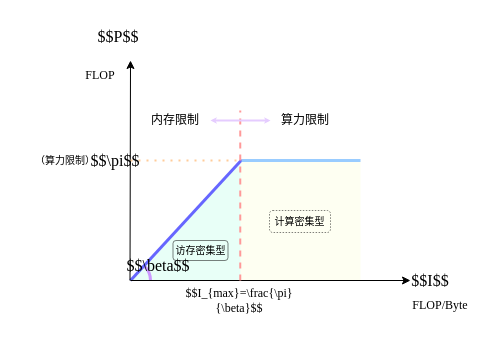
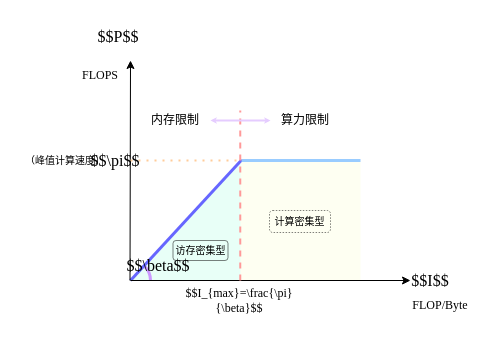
(101, 76) -> (101, 76)
(66, 161) -> (66, 161)
